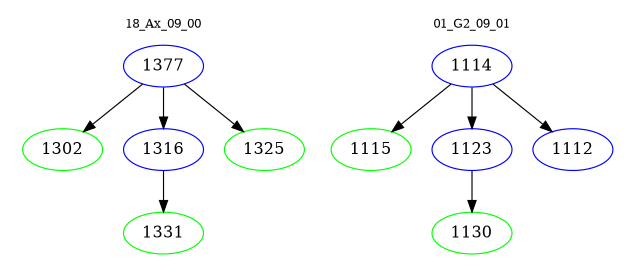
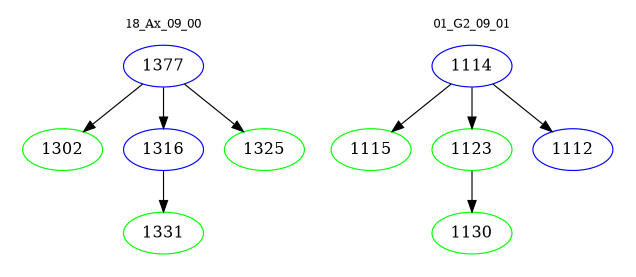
(472, 150) -> (472, 150)
